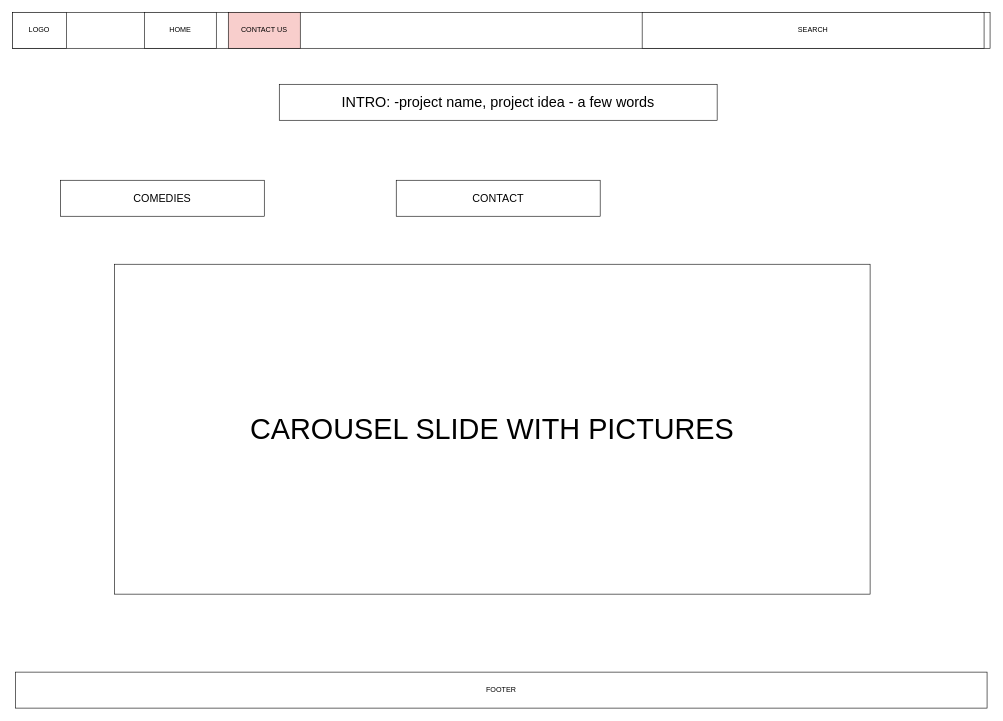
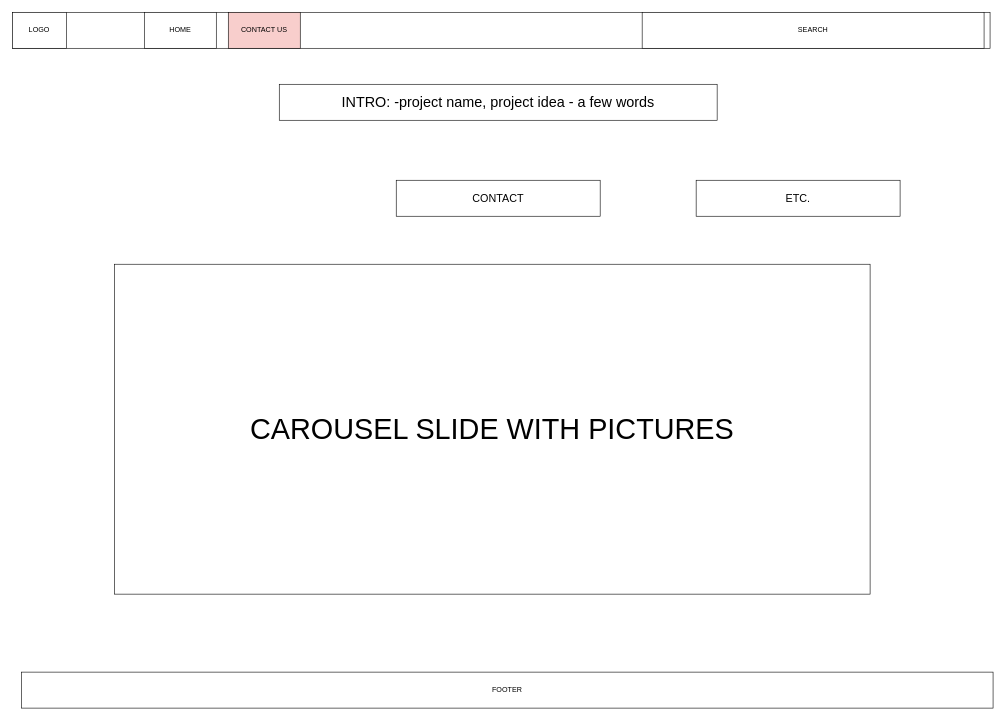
(162, 198) -> none
none -> (798, 198)
(501, 690) -> (507, 690)
